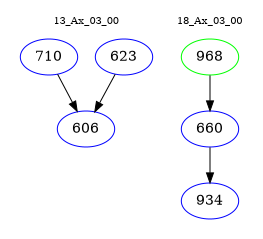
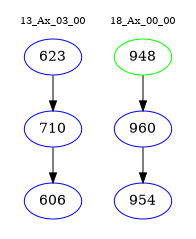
(210, 22) -> (143, 22)
(210, 57) -> (143, 57)
(107, 89) -> (53, 88)
(210, 129) -> (143, 129)
(210, 201) -> (143, 201)
